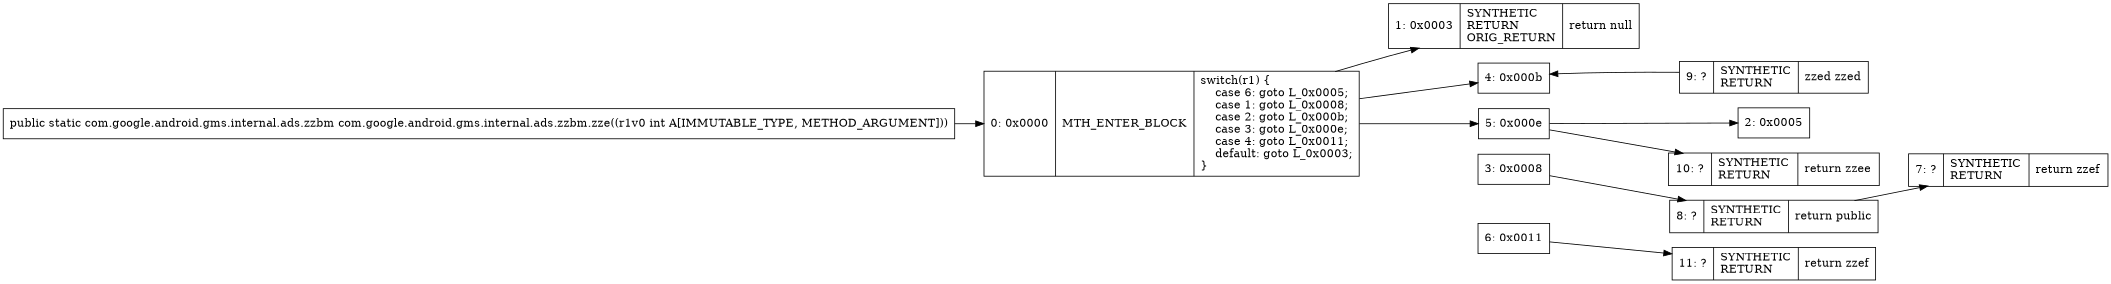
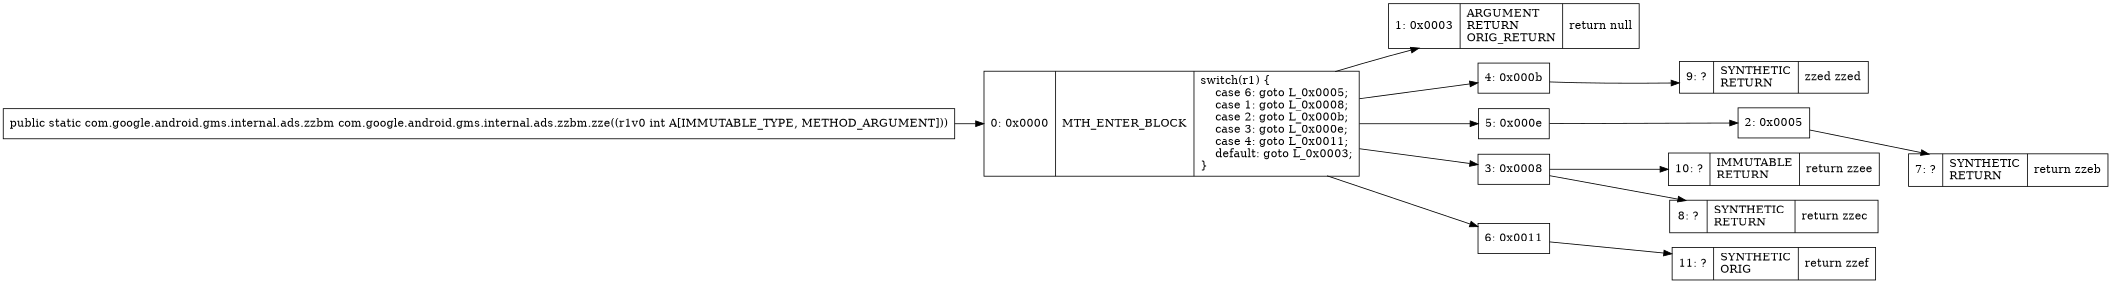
(1502, 13) -> (1503, 13)
(1619, 72) -> (1610, 83)
(1612, 141) -> (1605, 169)
none -> (1415, 156)
(1754, 163) -> (1755, 163)
(2068, 170) -> (2068, 170)
(1887, 194) -> (1865, 141)
none -> (1399, 200)
(1833, 216) -> (1835, 216)
(1747, 269) -> (1736, 269)
